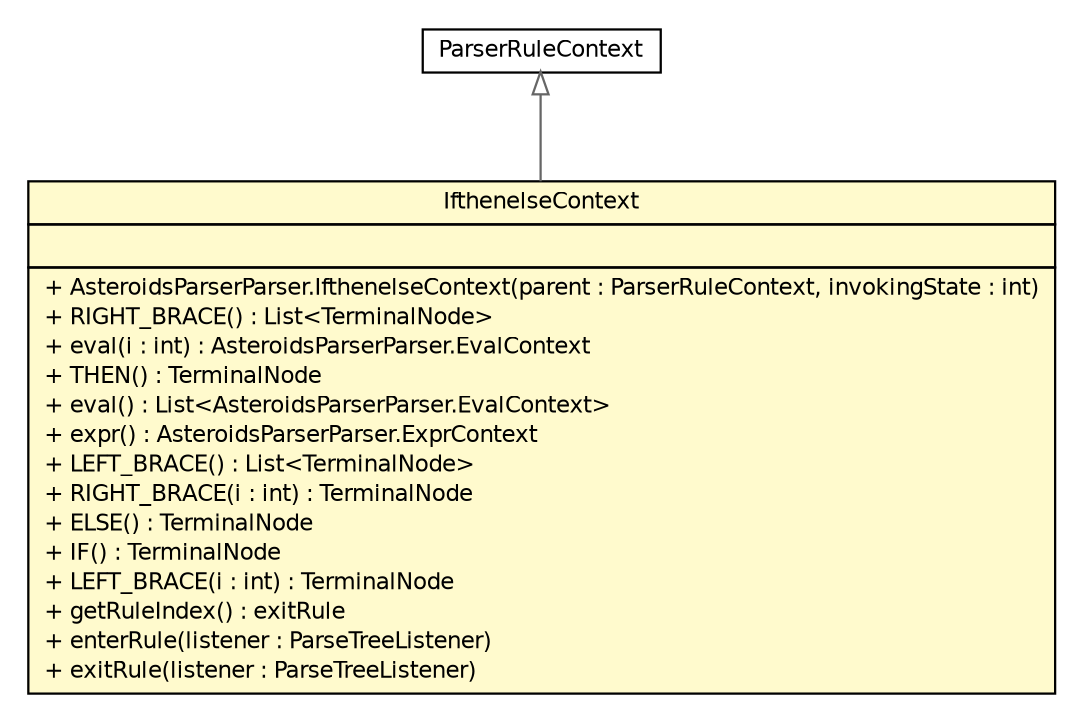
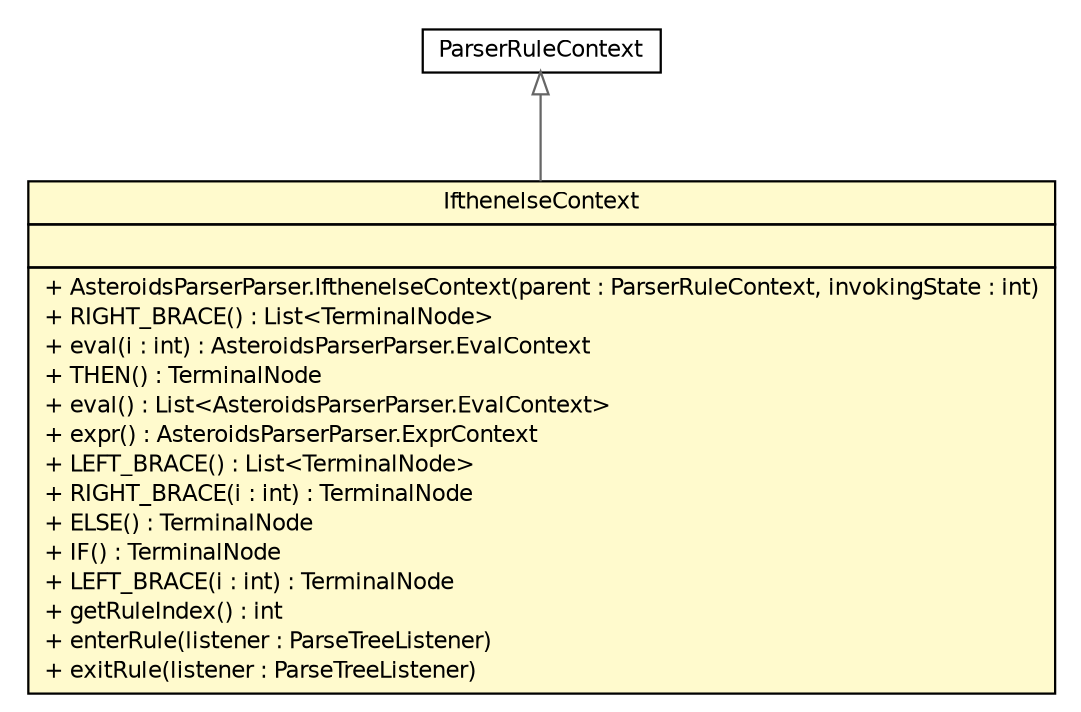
(195, 612) -> (164, 612)
